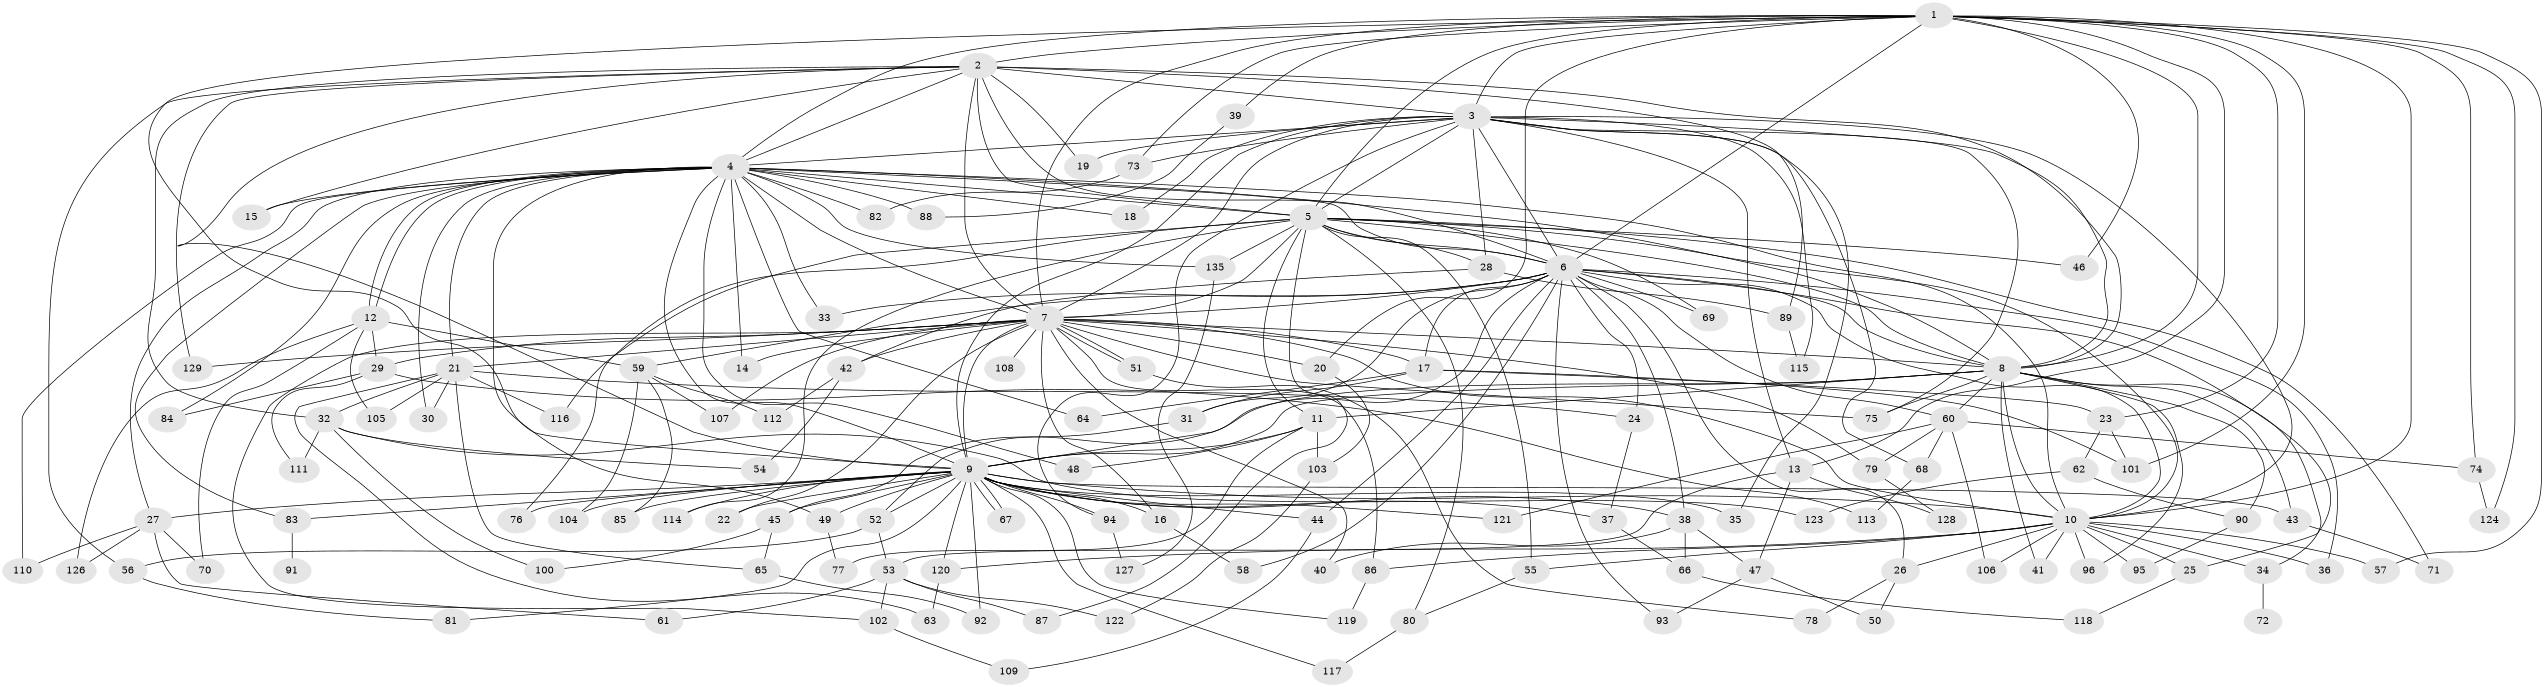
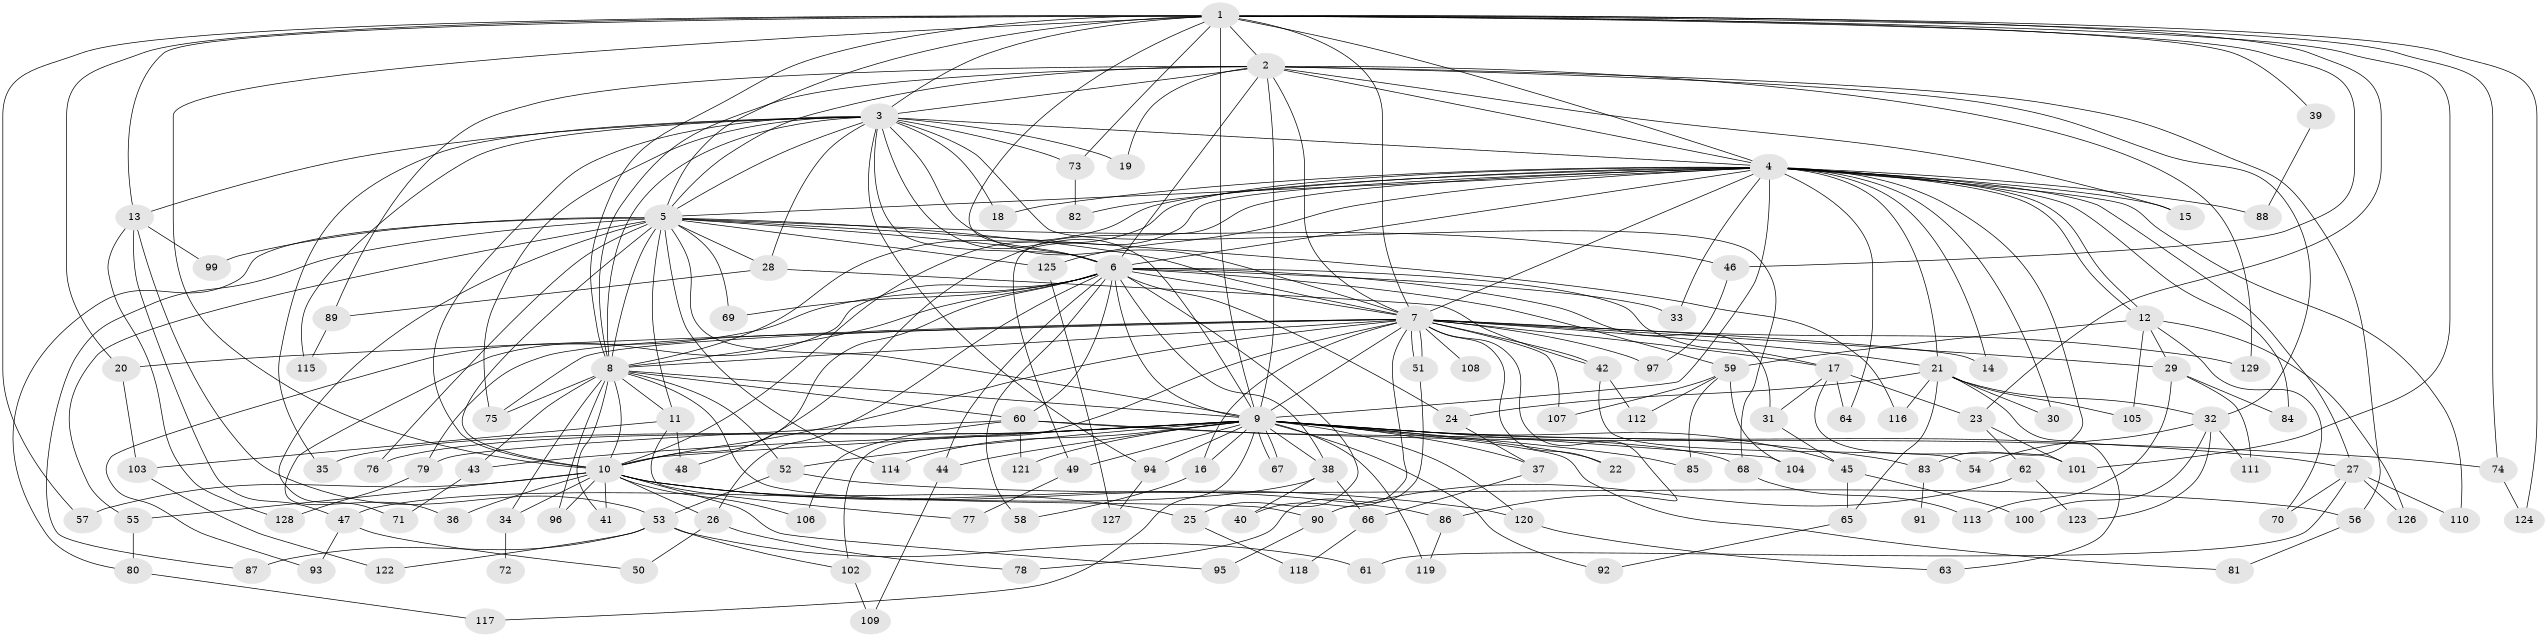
none -> (212, 268)
(1215, 268) -> (1047, 268)
none -> (1653, 369)
(1170, 449) -> (916, 361)
